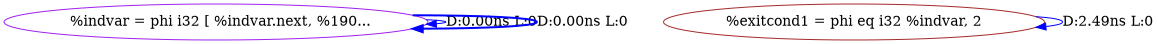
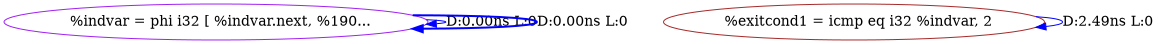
(854, 22) -> (854, 22)
